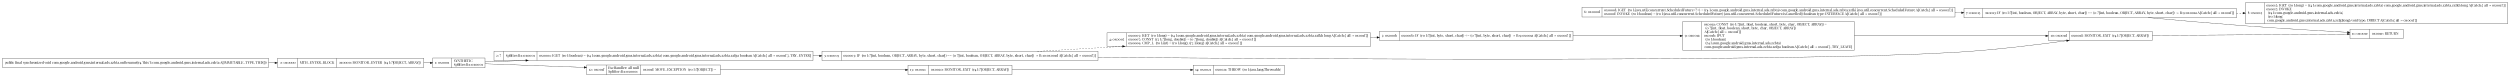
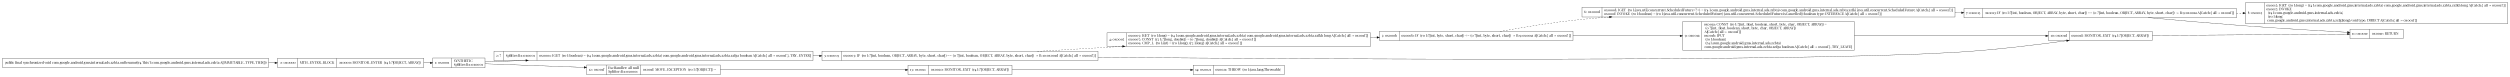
none -> (1555, 23)
